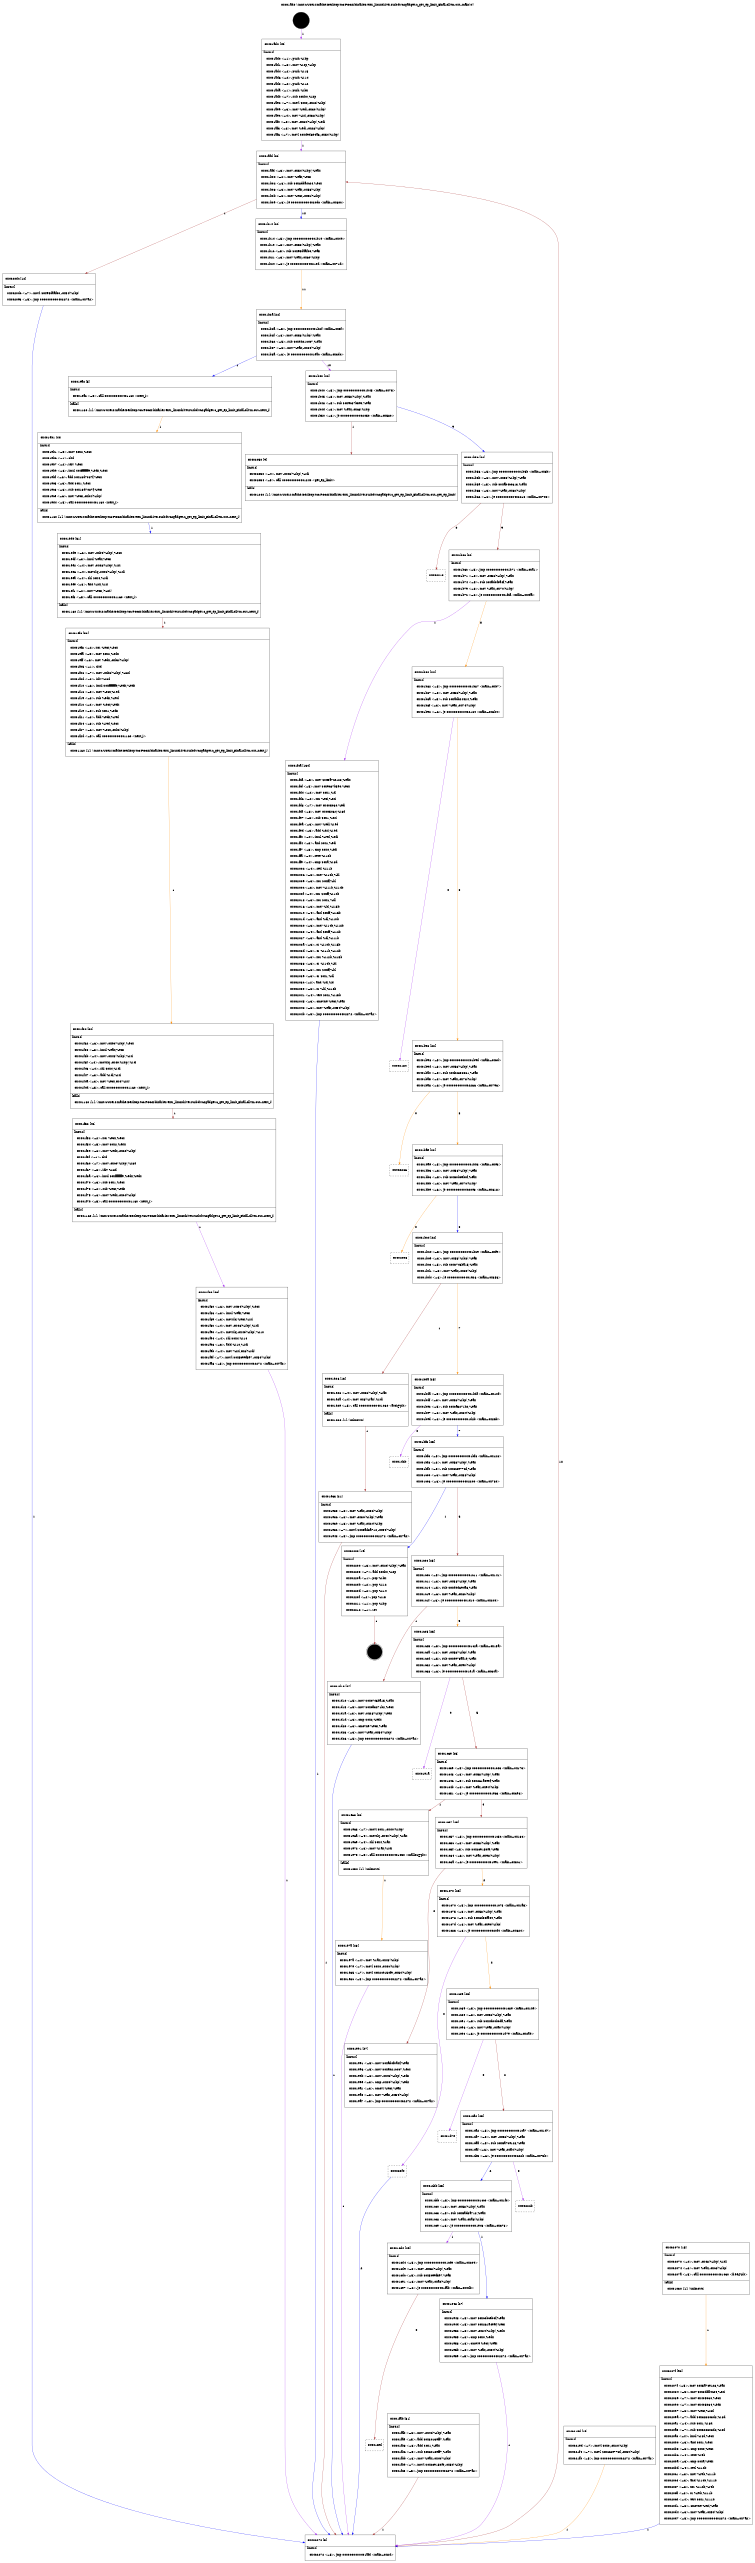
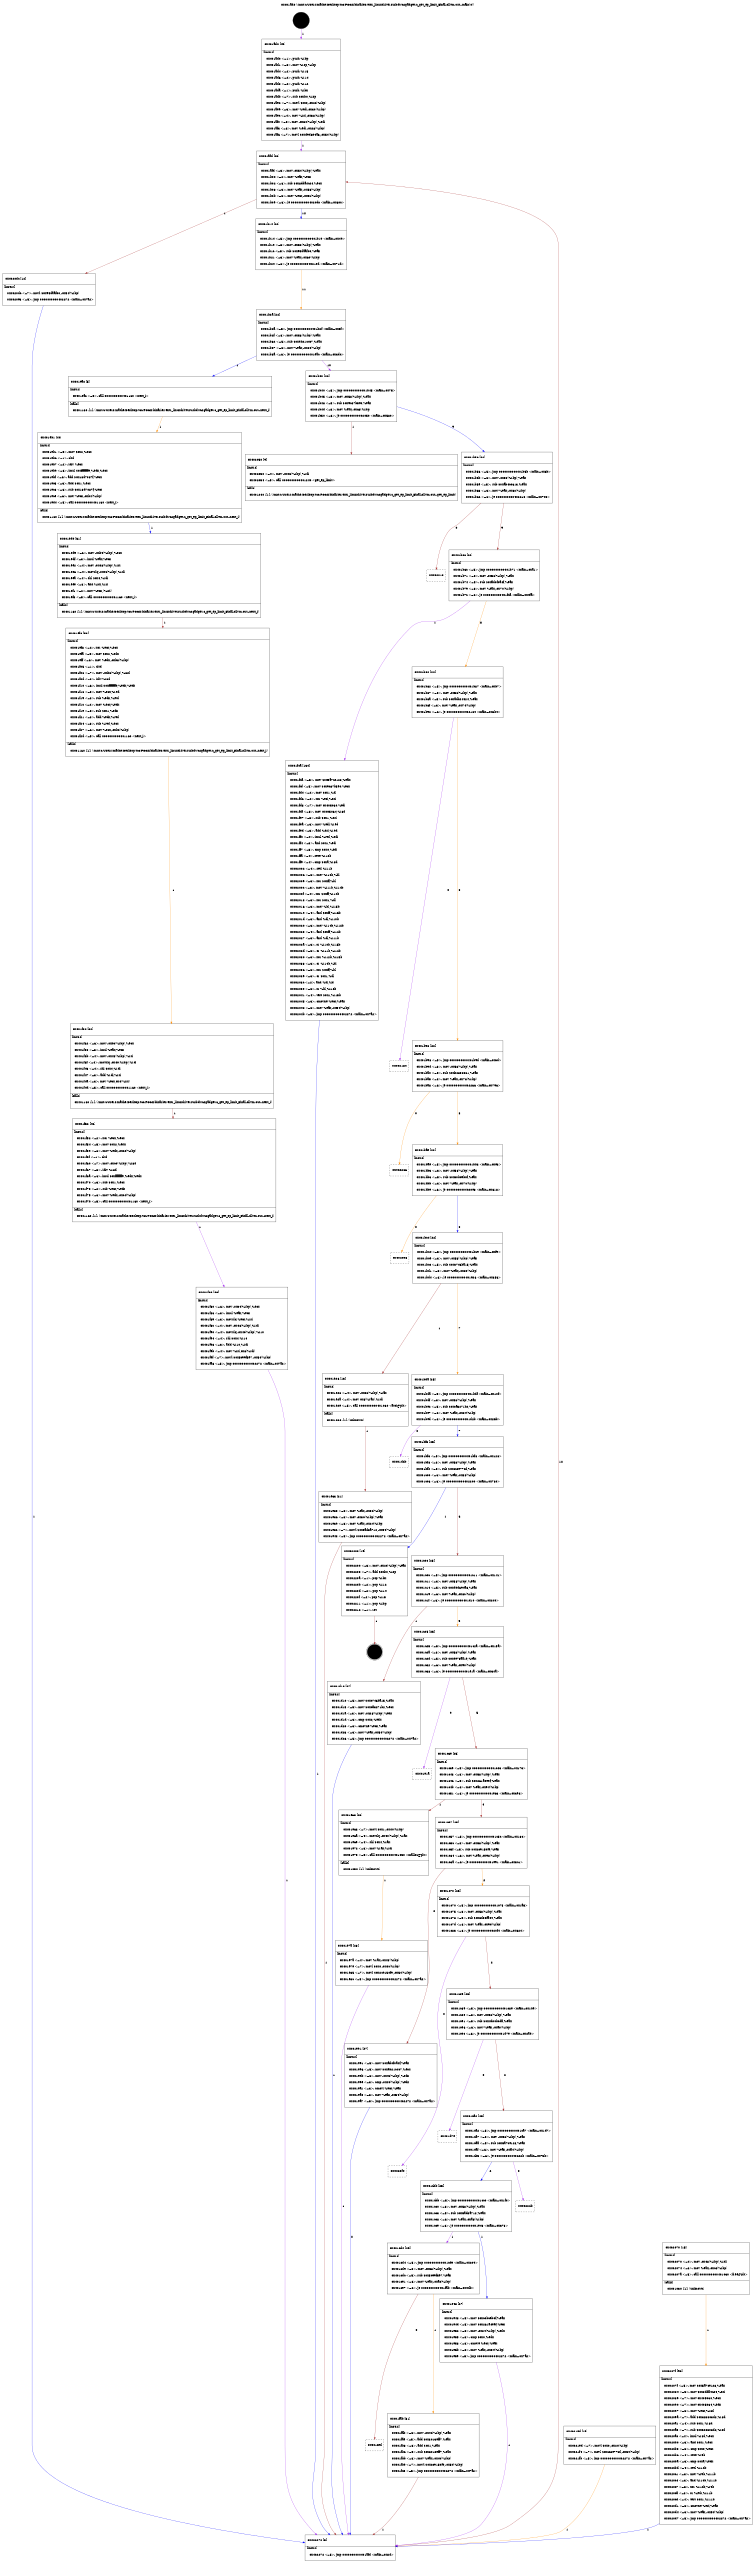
(488, 1962) -> (488, 1962)
(360, 2350) -> (350, 2318)
none -> (433, 2353)
